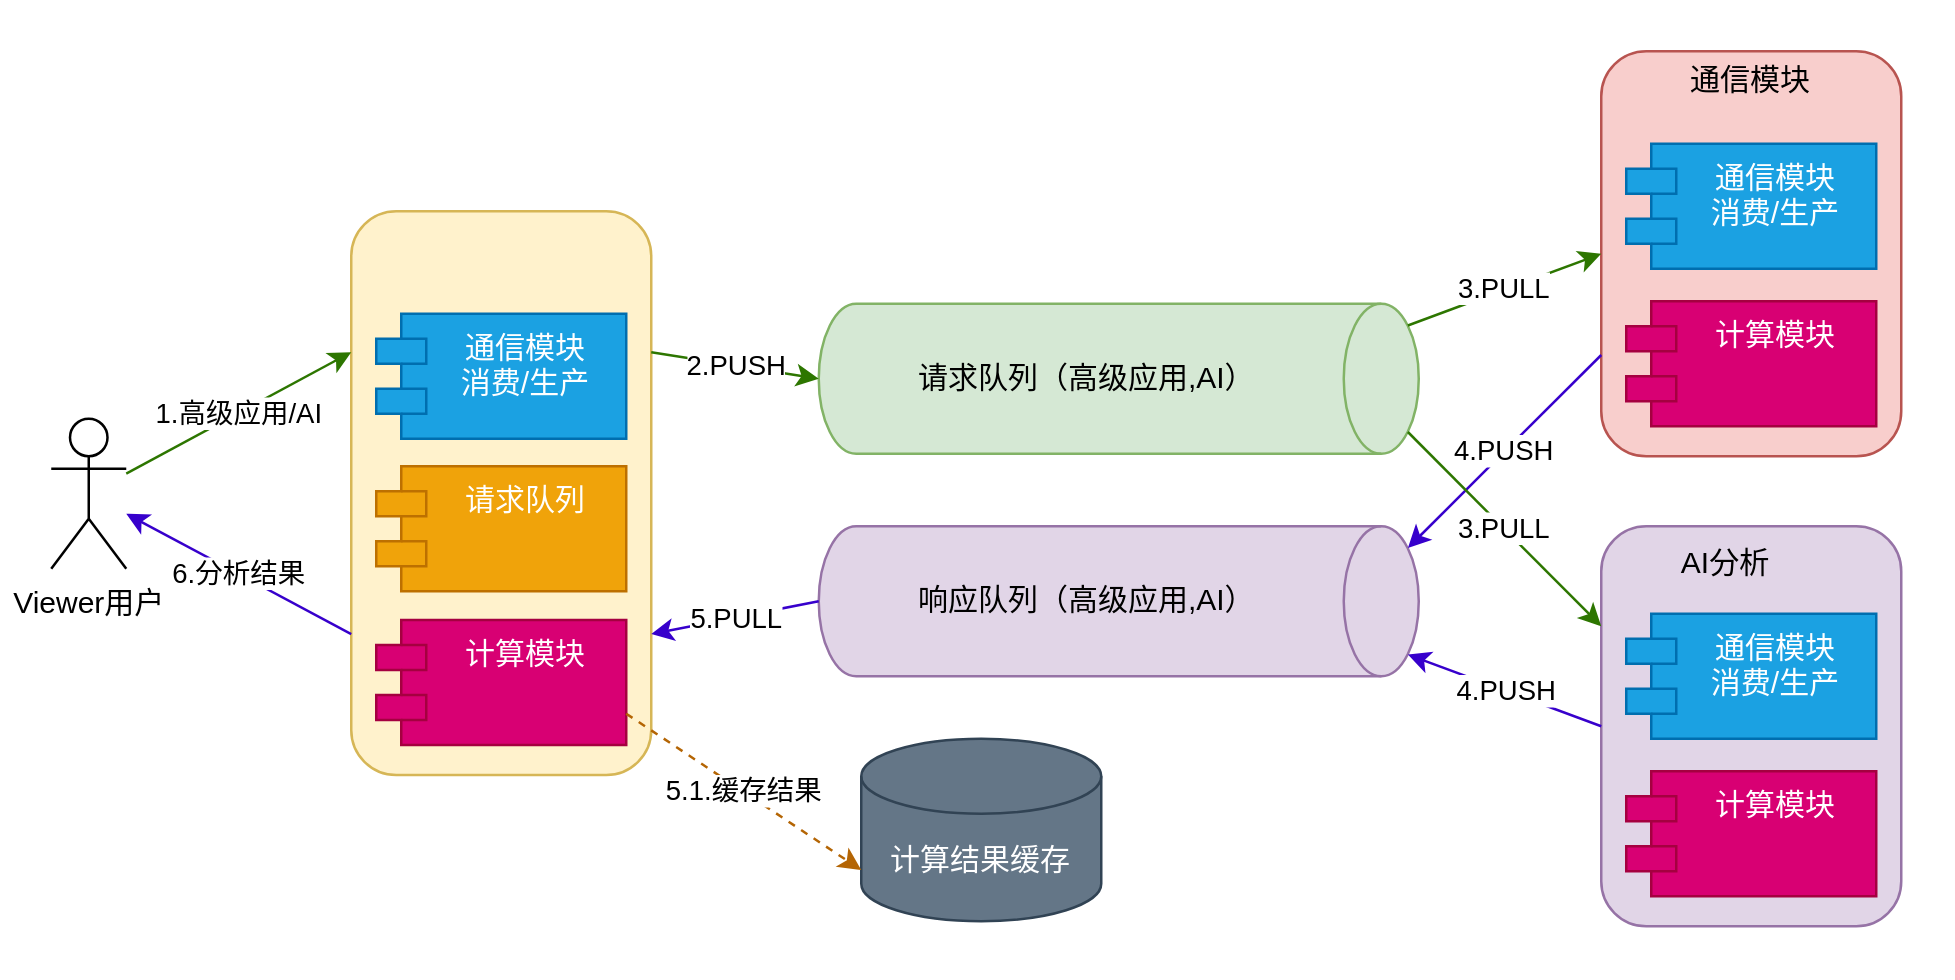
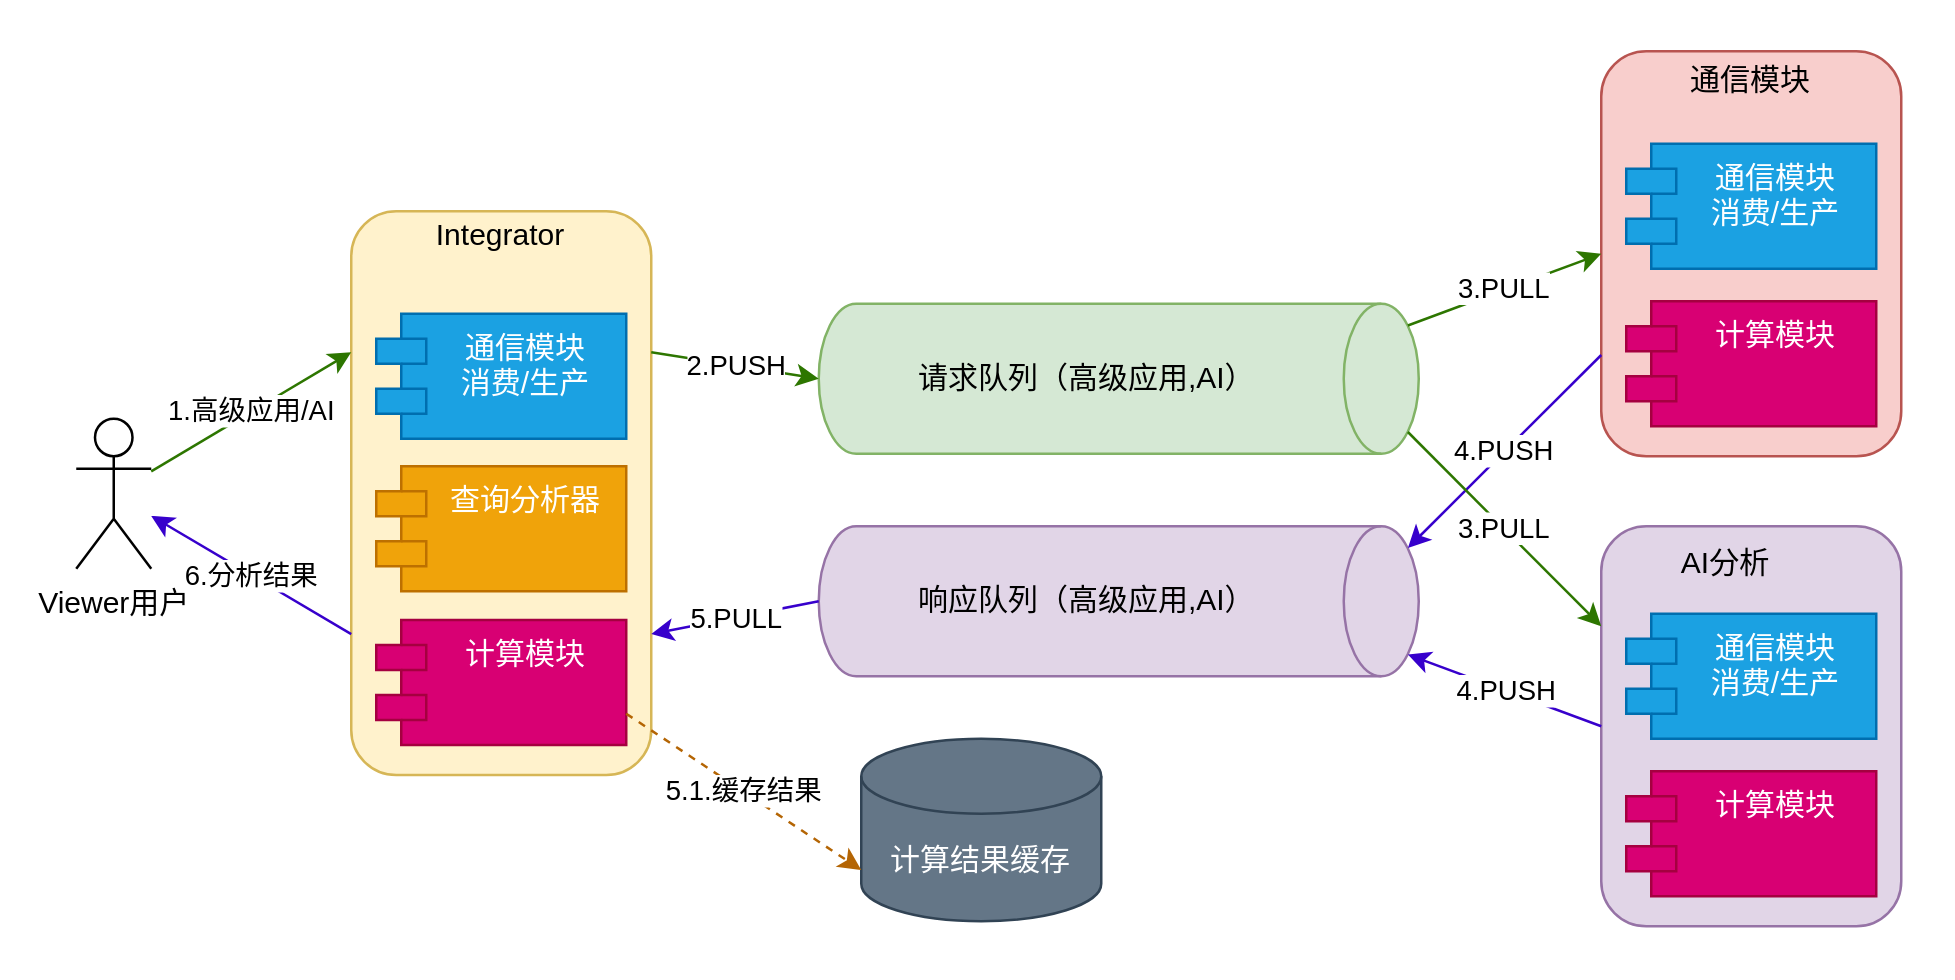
none -> (501, 236)
(89, 494) -> (114, 494)
(525, 500) -> (525, 500)
